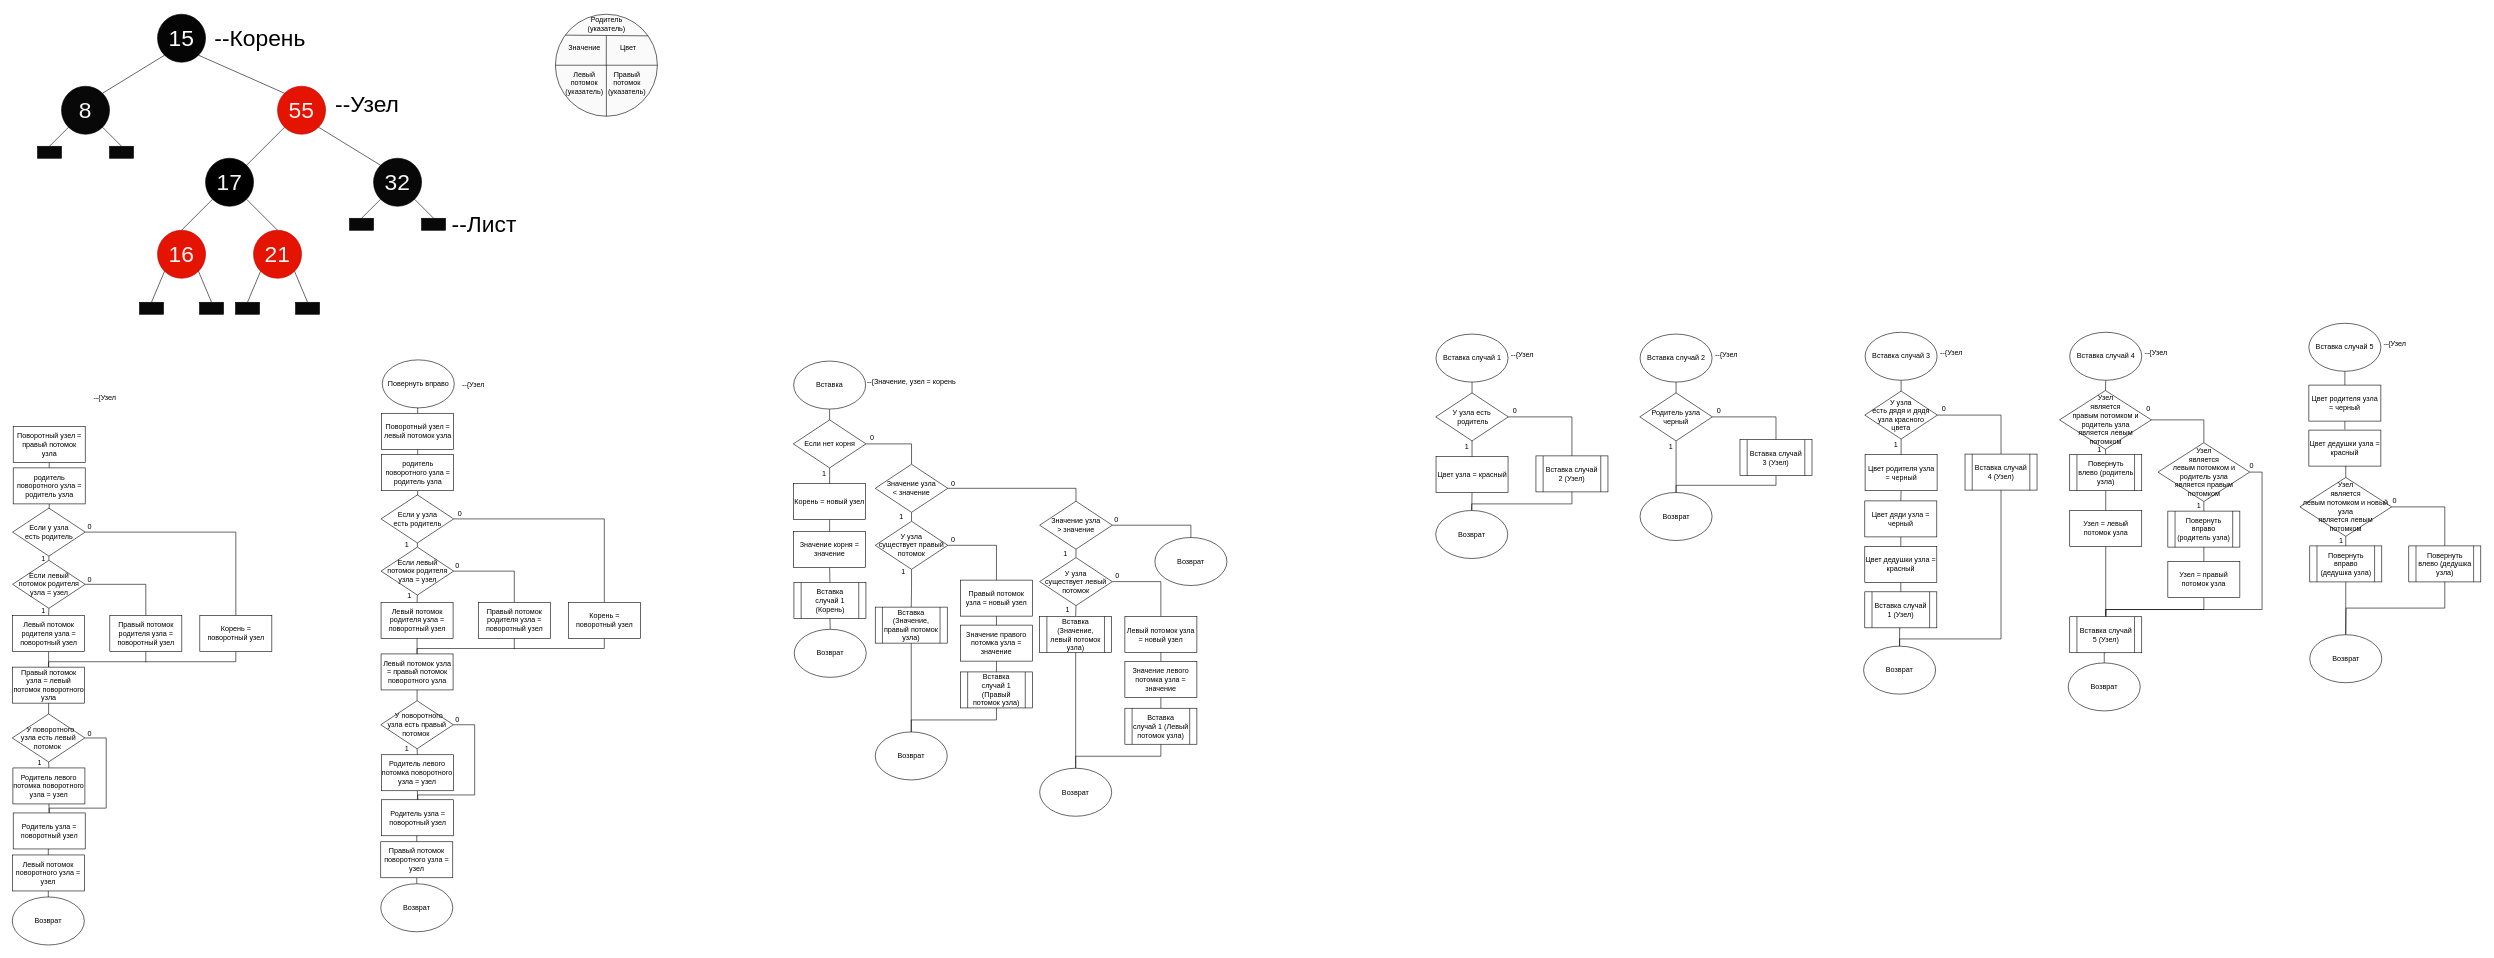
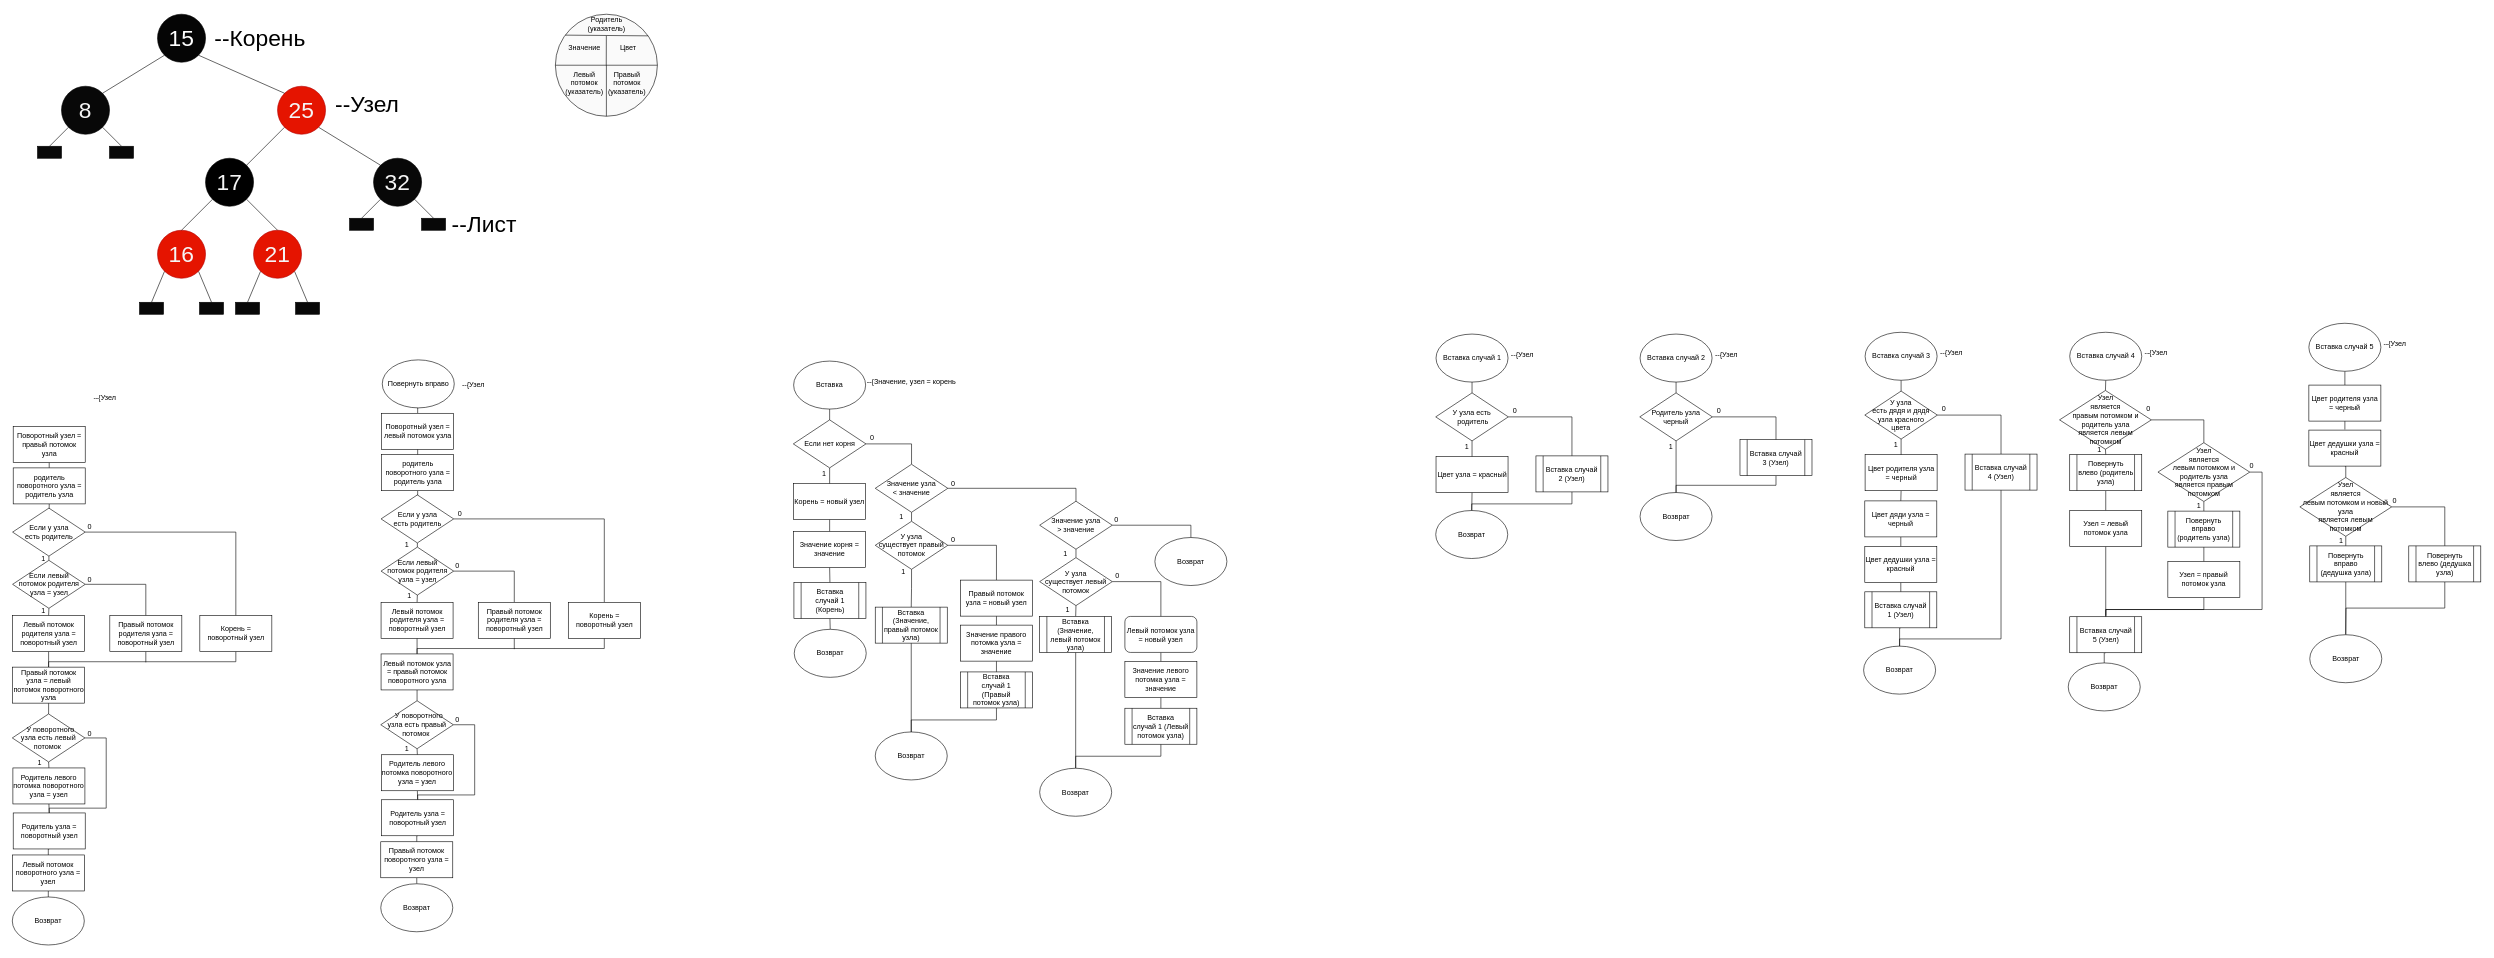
(302, 110) -> (302, 110)
(1161, 634) -> (1161, 634)
